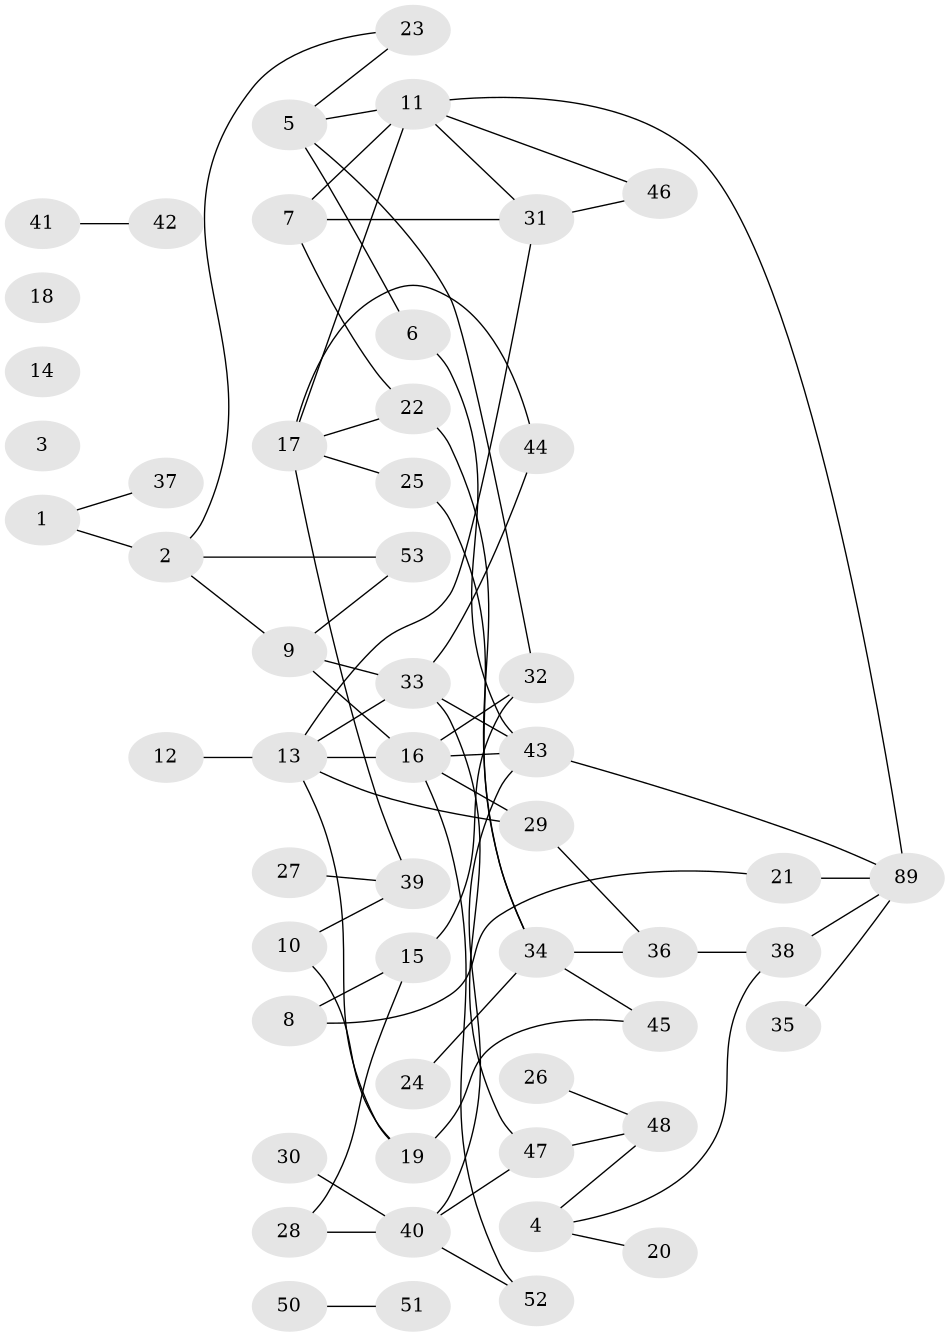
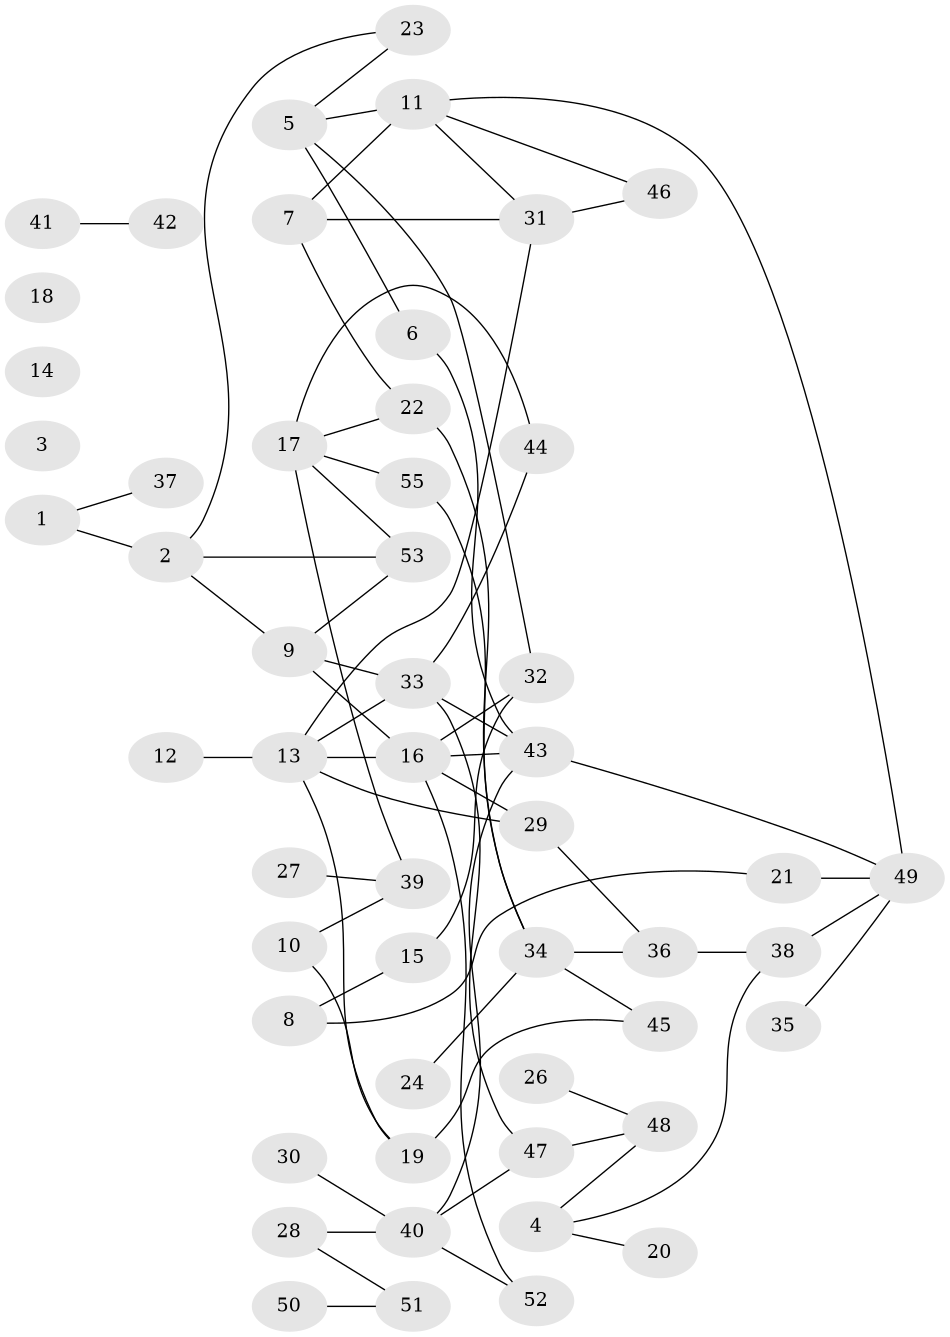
(351, 275) -> (351, 502)
(413, 483) -> (413, 483)
(907, 878) -> (907, 878)
(358, 1112) -> (351, 1269)
